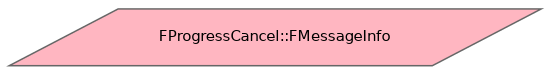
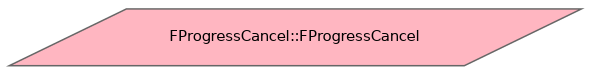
(275, 37) -> (295, 37)
